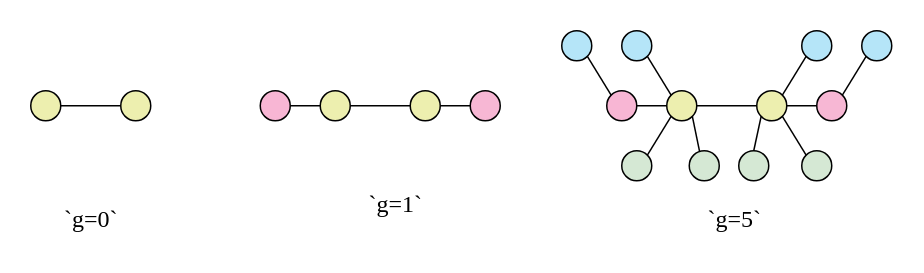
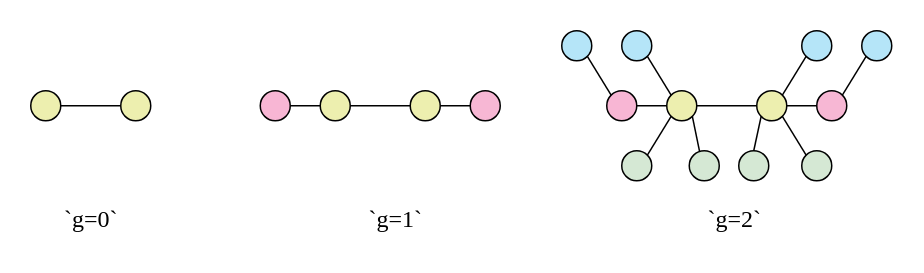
(395, 203) -> (395, 218)
(735, 218) -> (735, 218)
